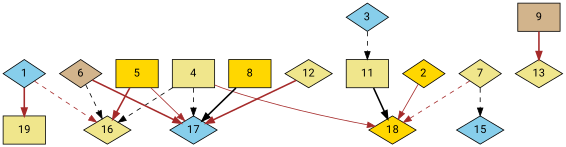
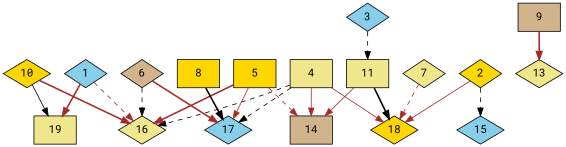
none -> (27, 74)
(309, 74) -> none
(480, 98) -> (480, 98)
none -> (311, 130)
